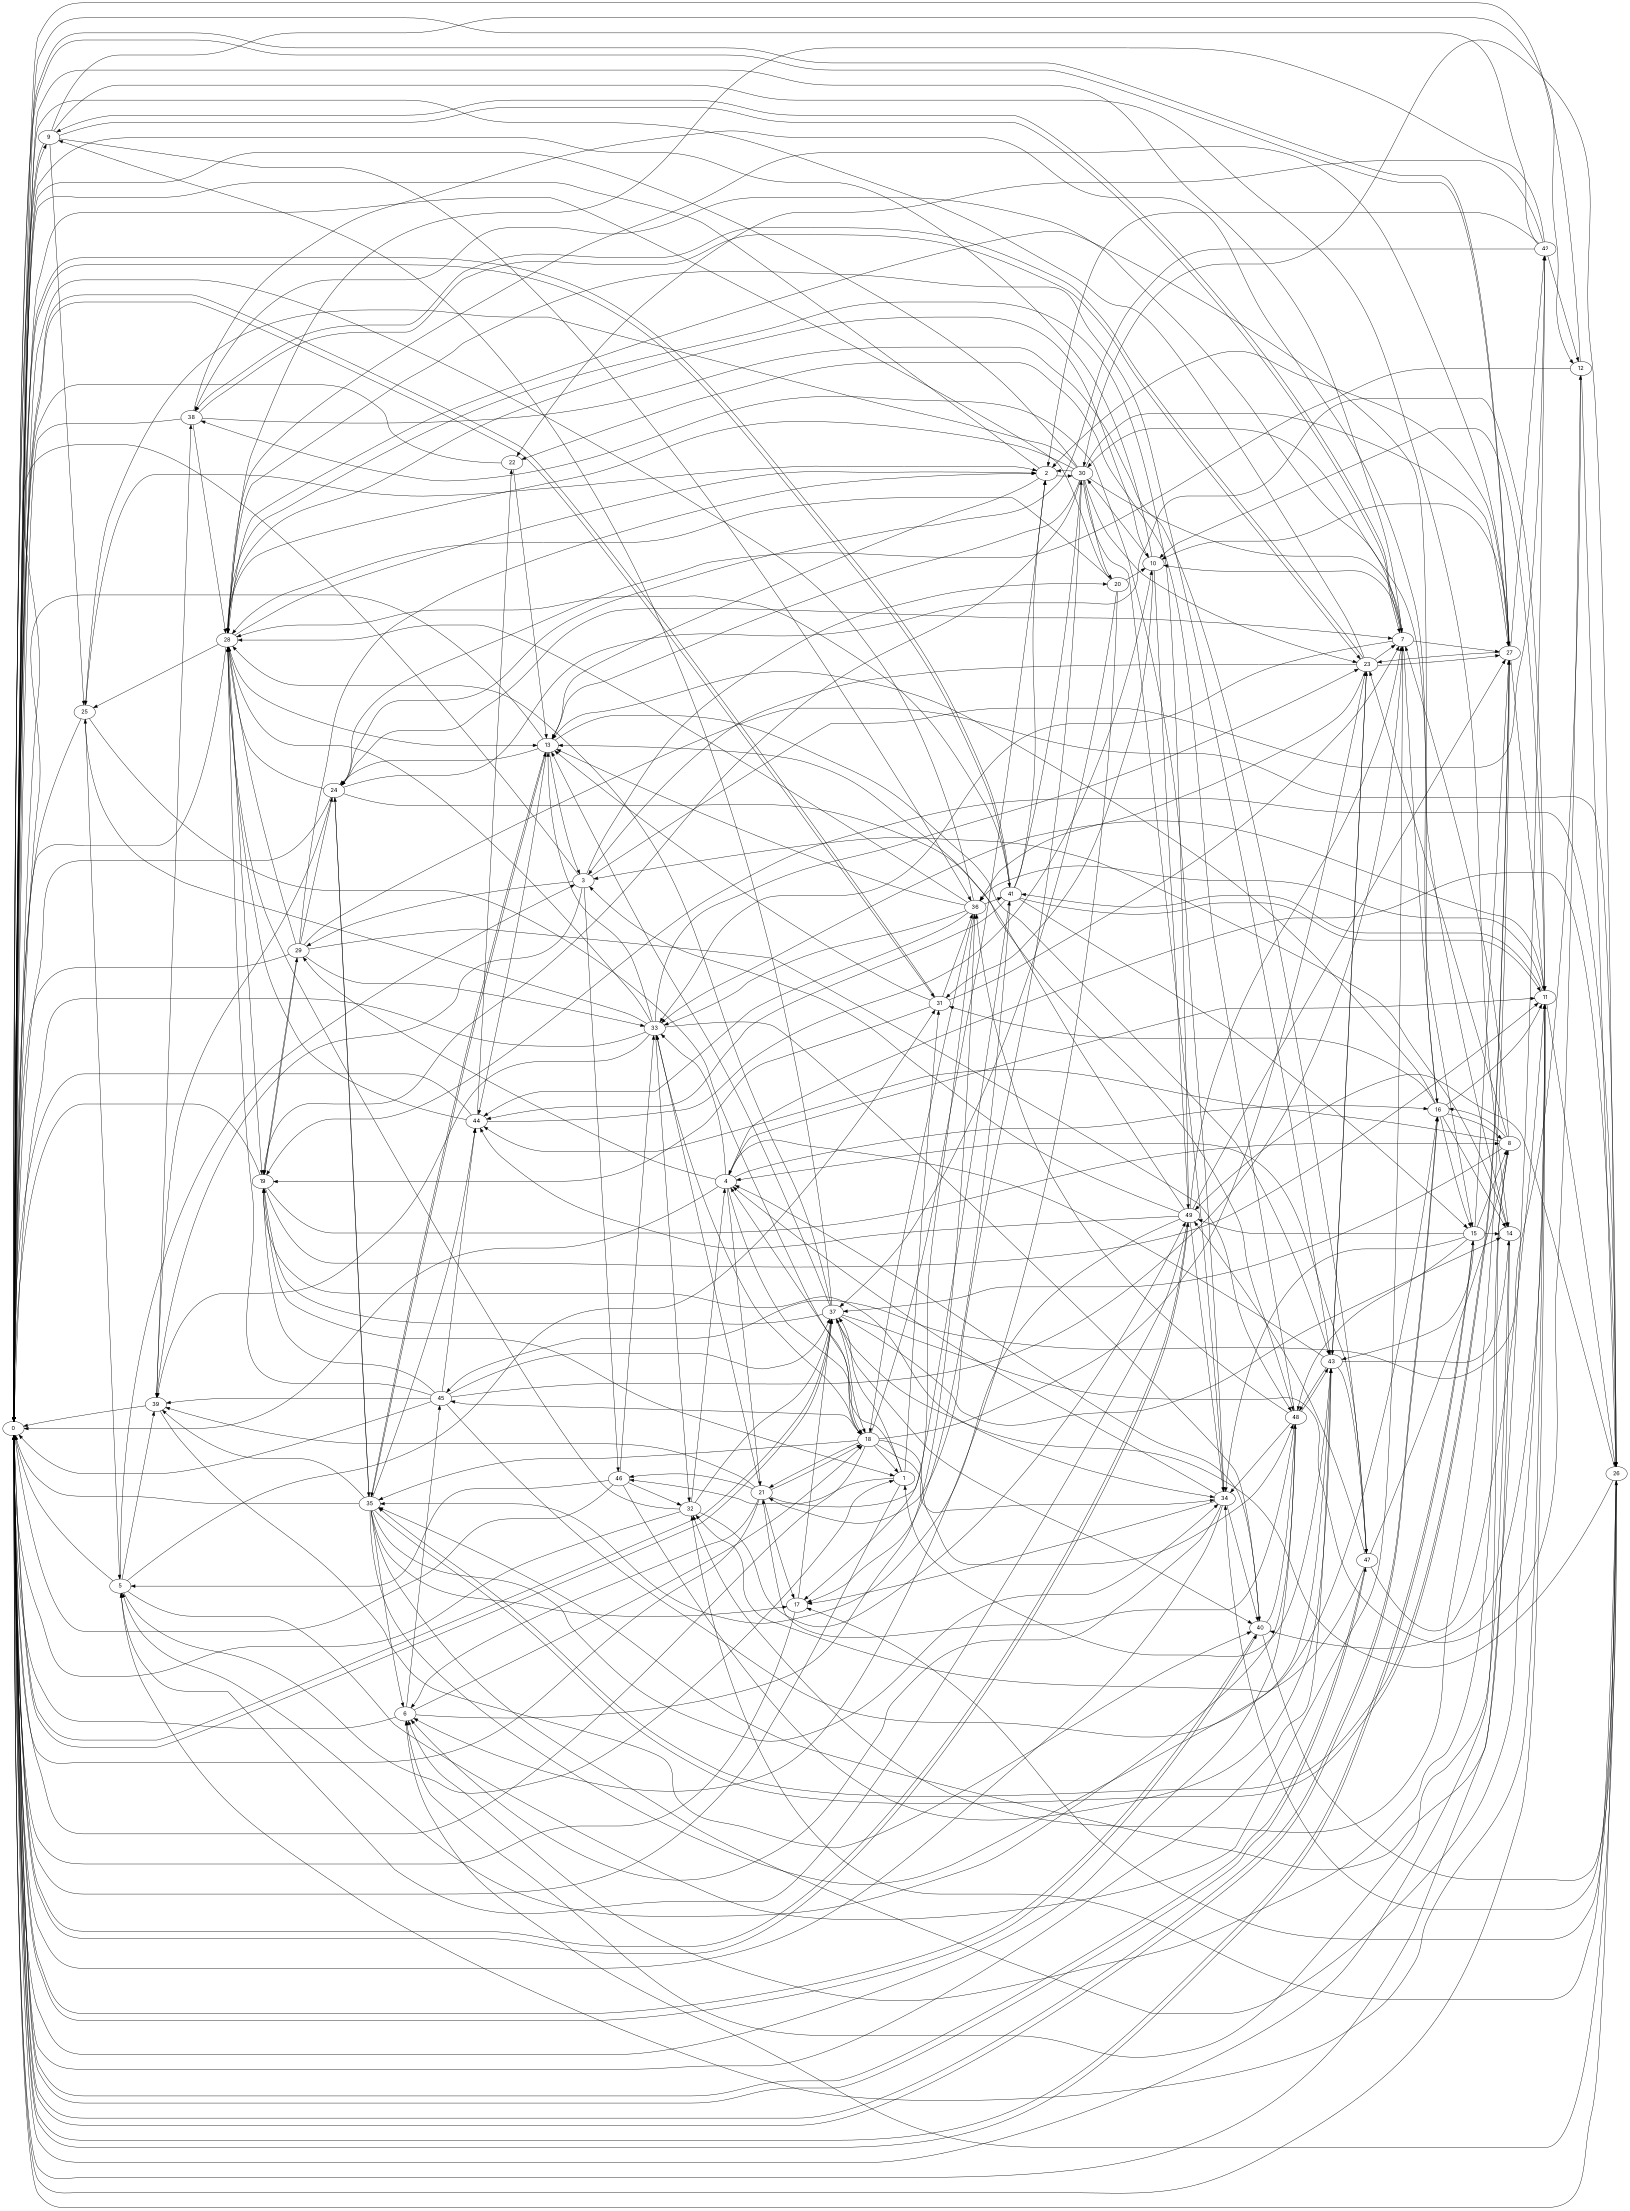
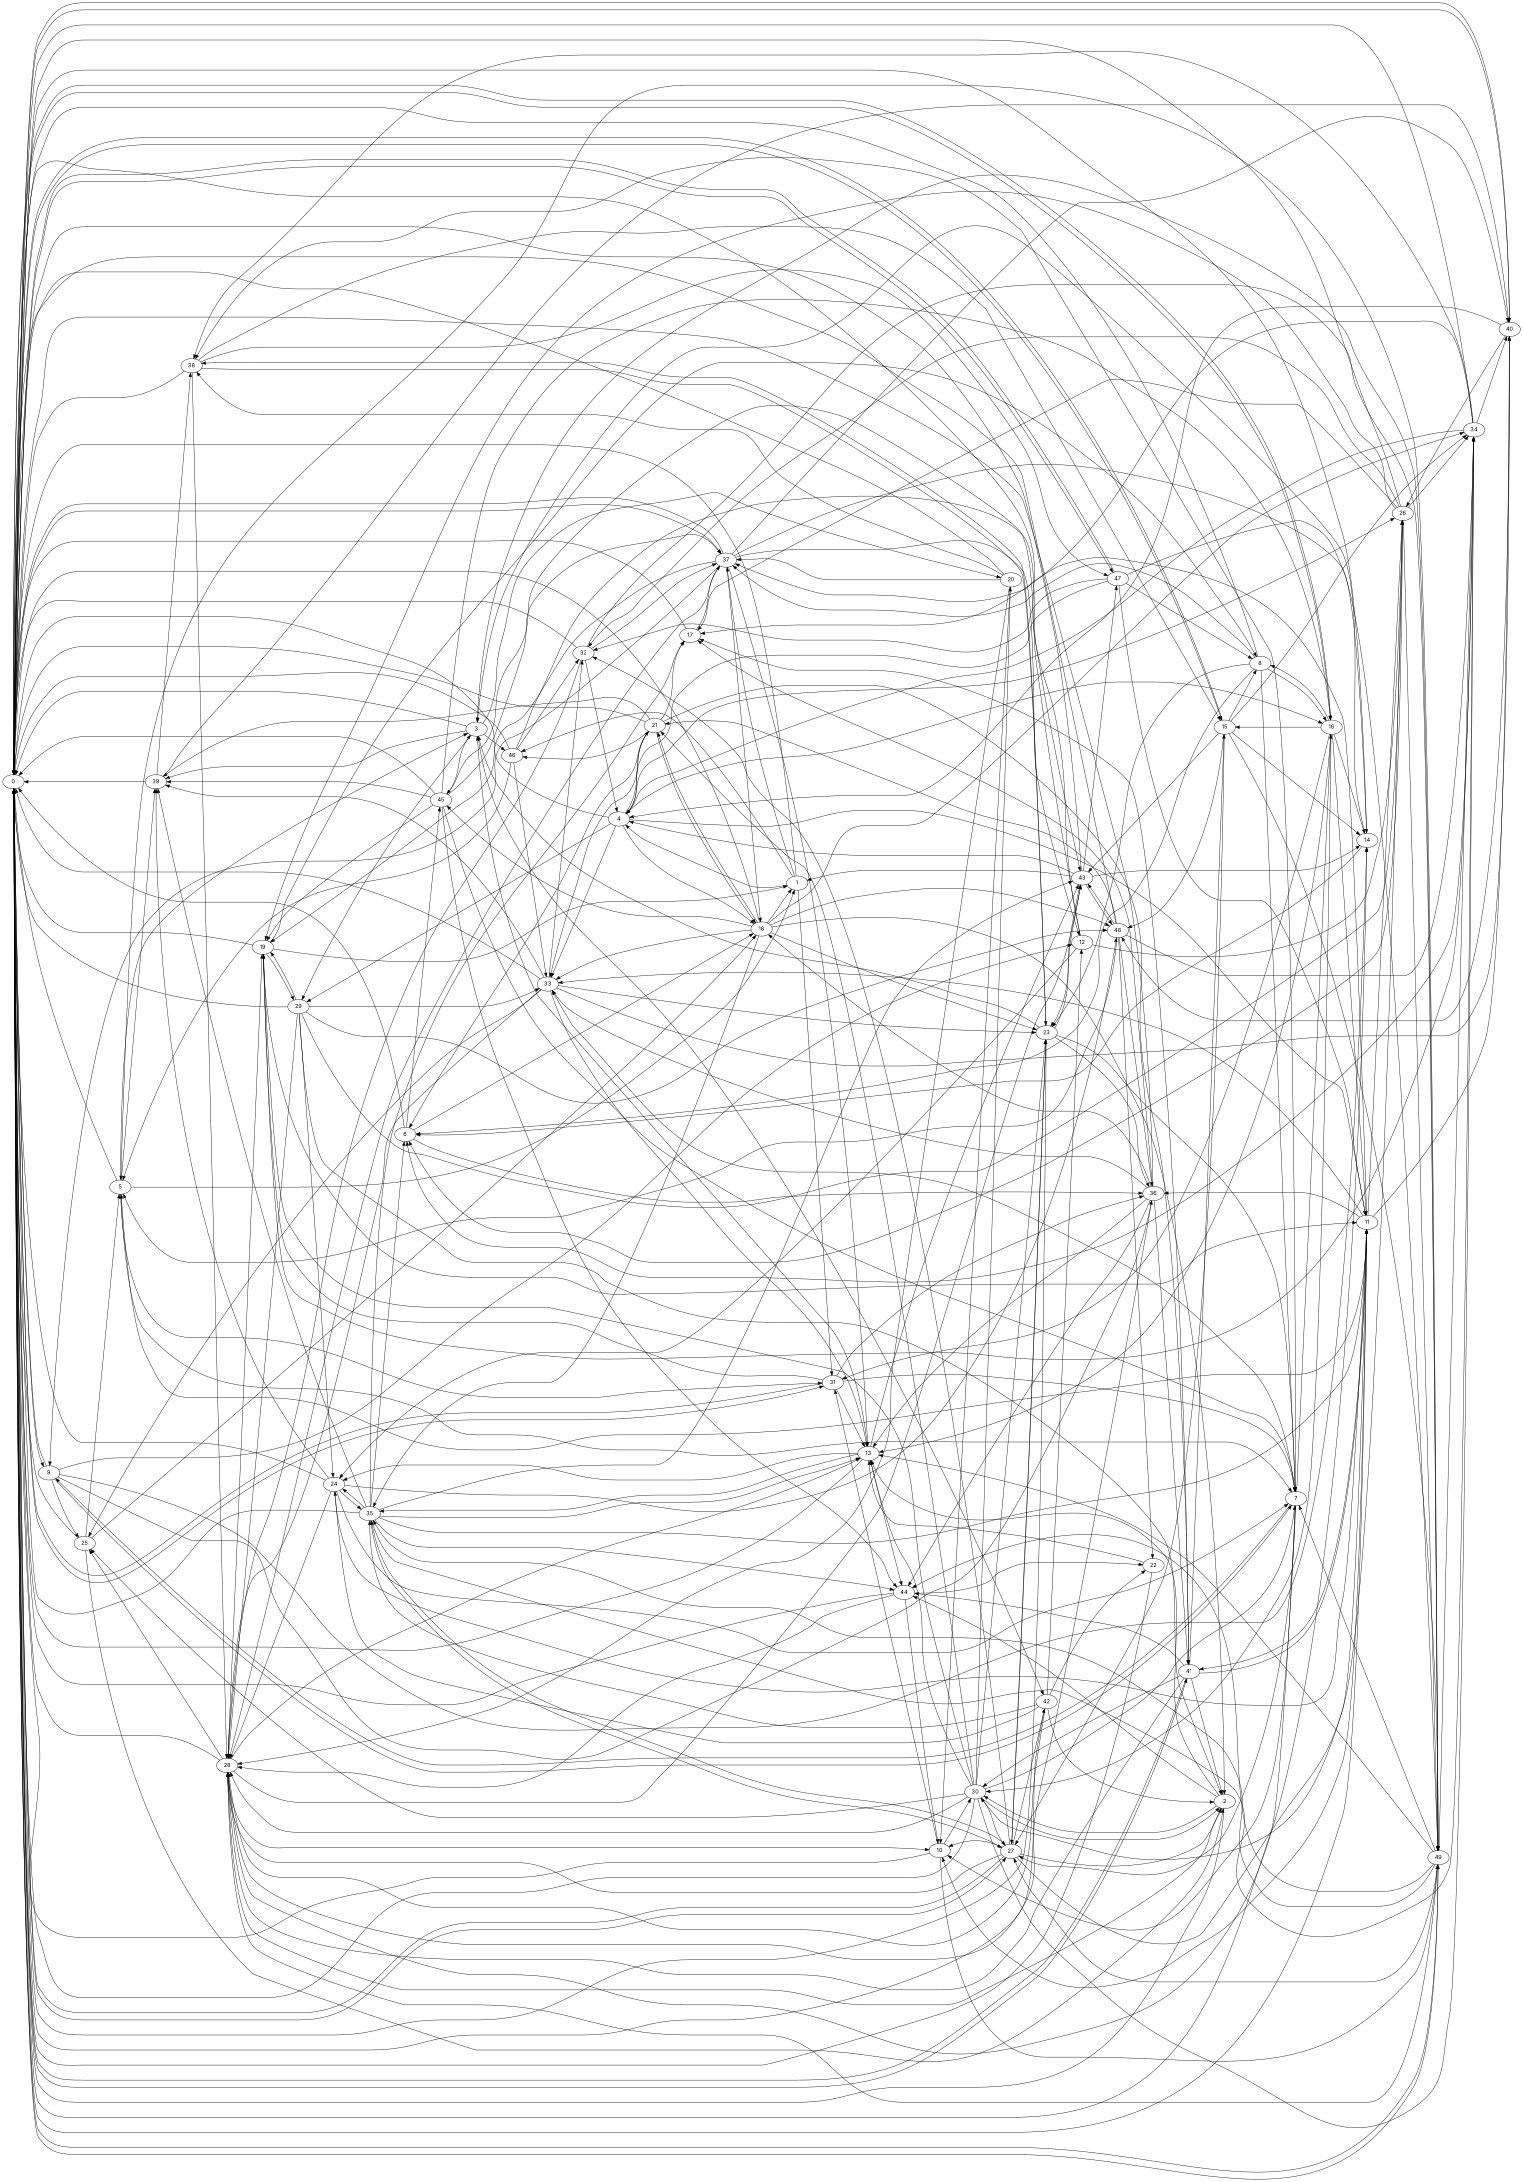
(963, 1072) -> (1072, 1688)
(243, 1078) -> (458, 767)
(1000, 1353) -> (595, 415)
(1258, 1506) -> (1296, 636)
